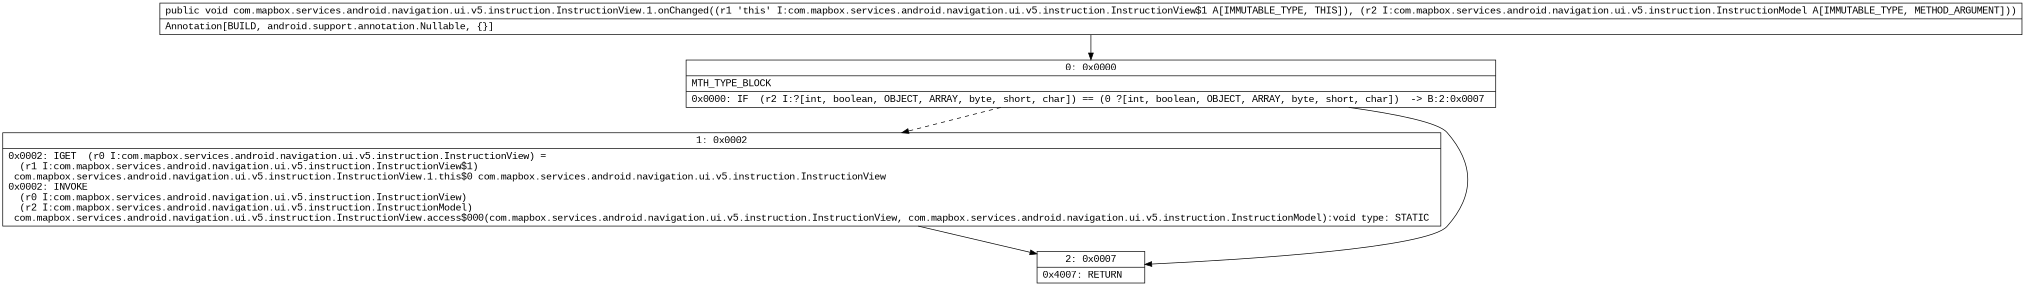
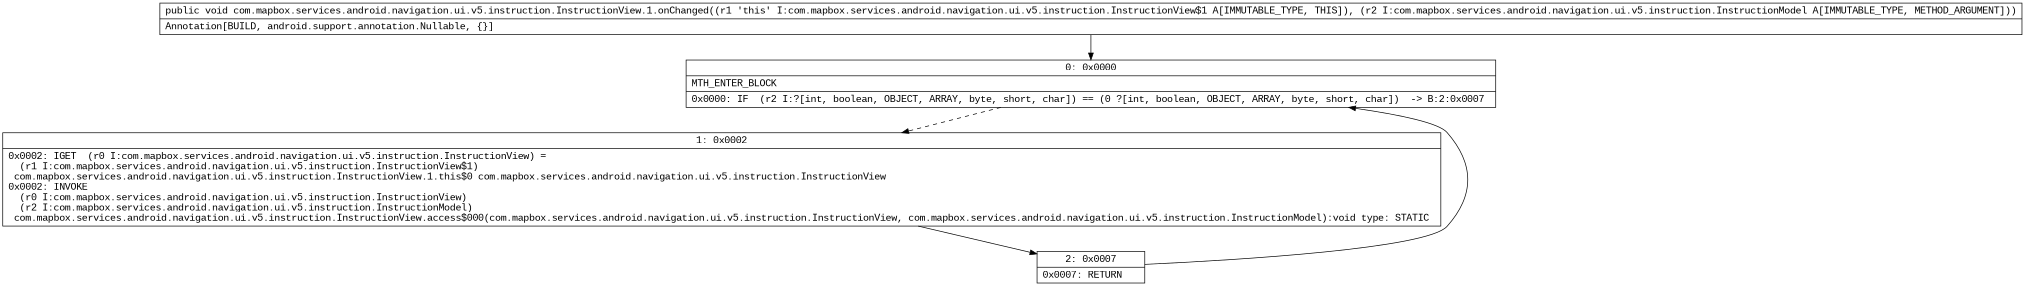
(731, 83) -> (734, 83)
(1404, 241) -> (1397, 242)
(1091, 275) -> (1091, 275)
